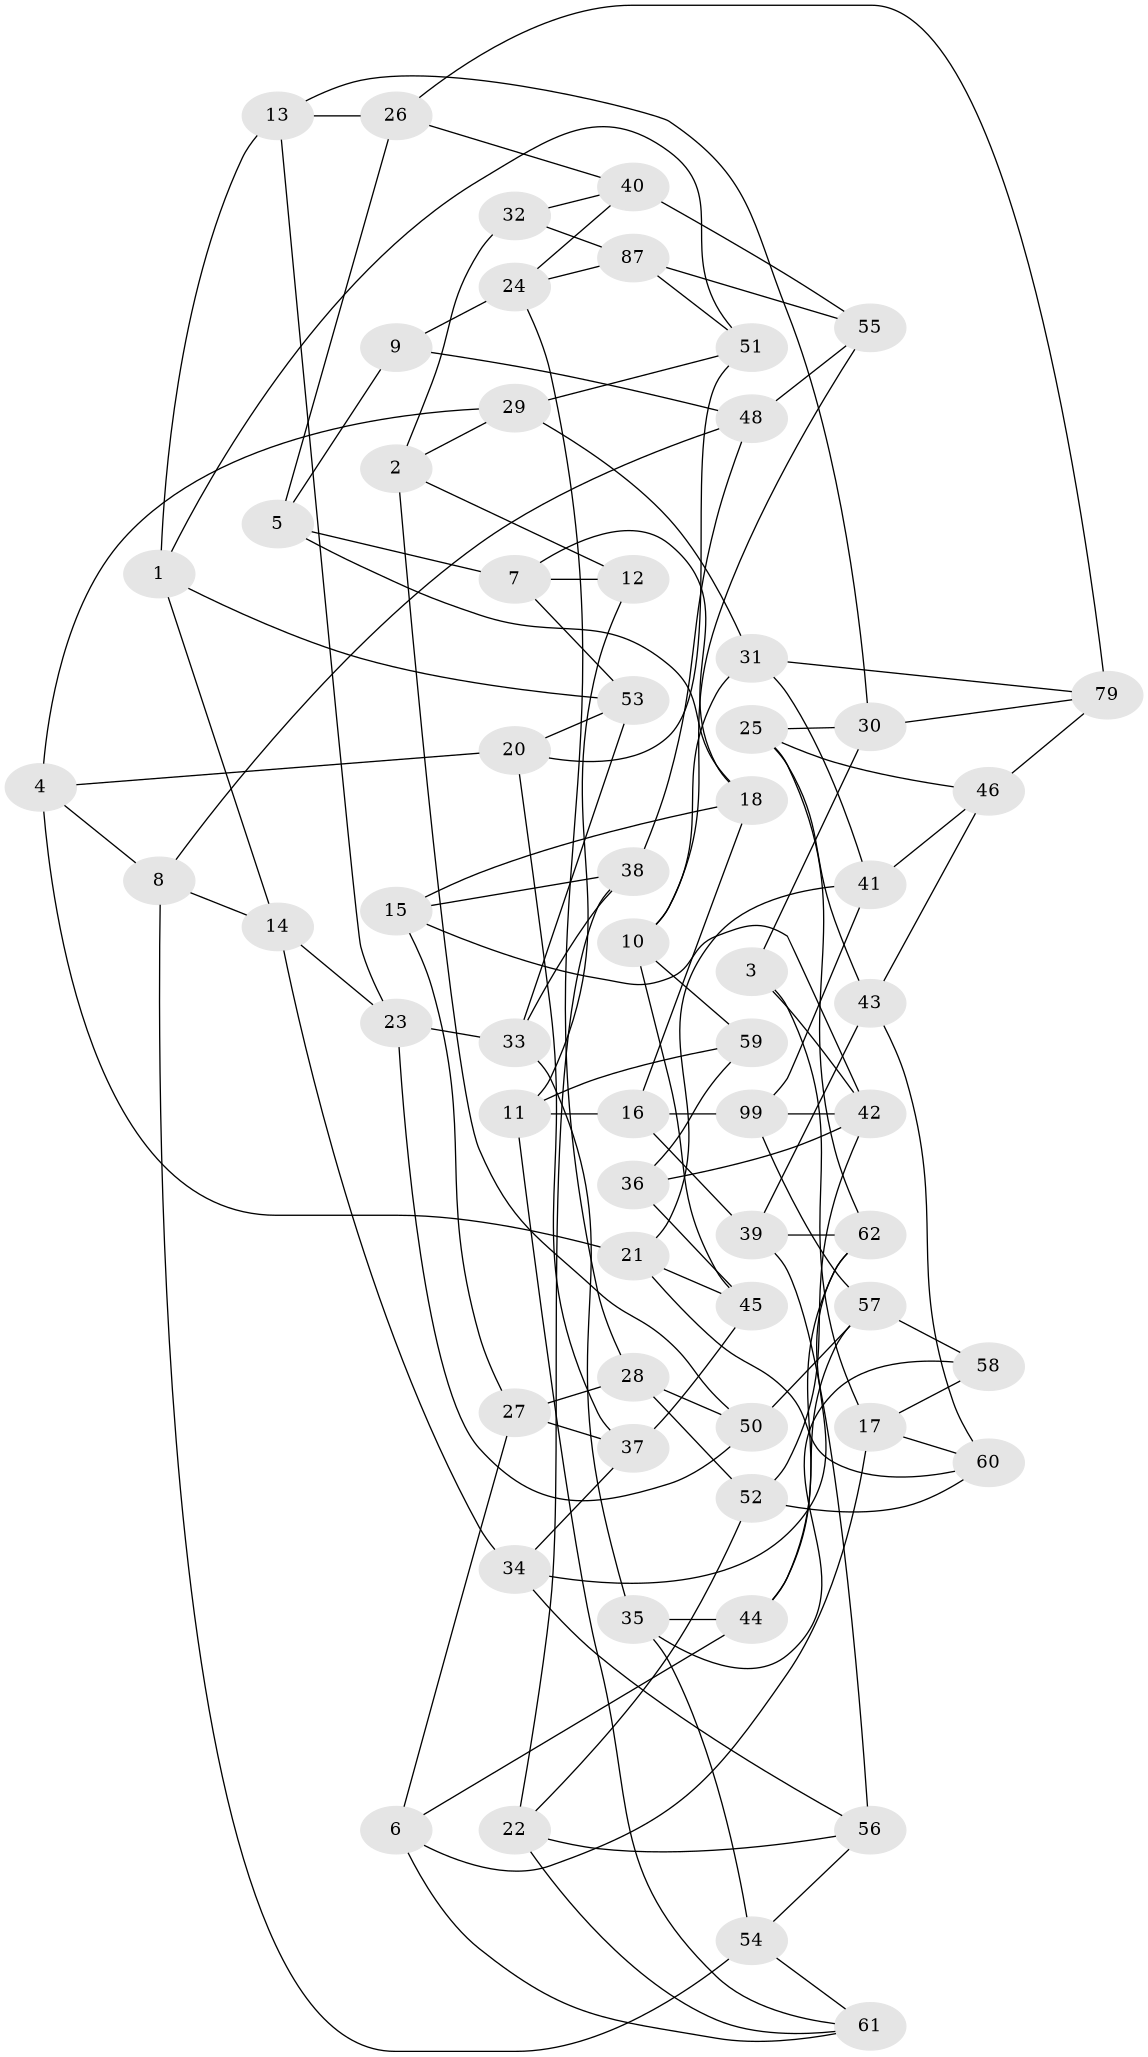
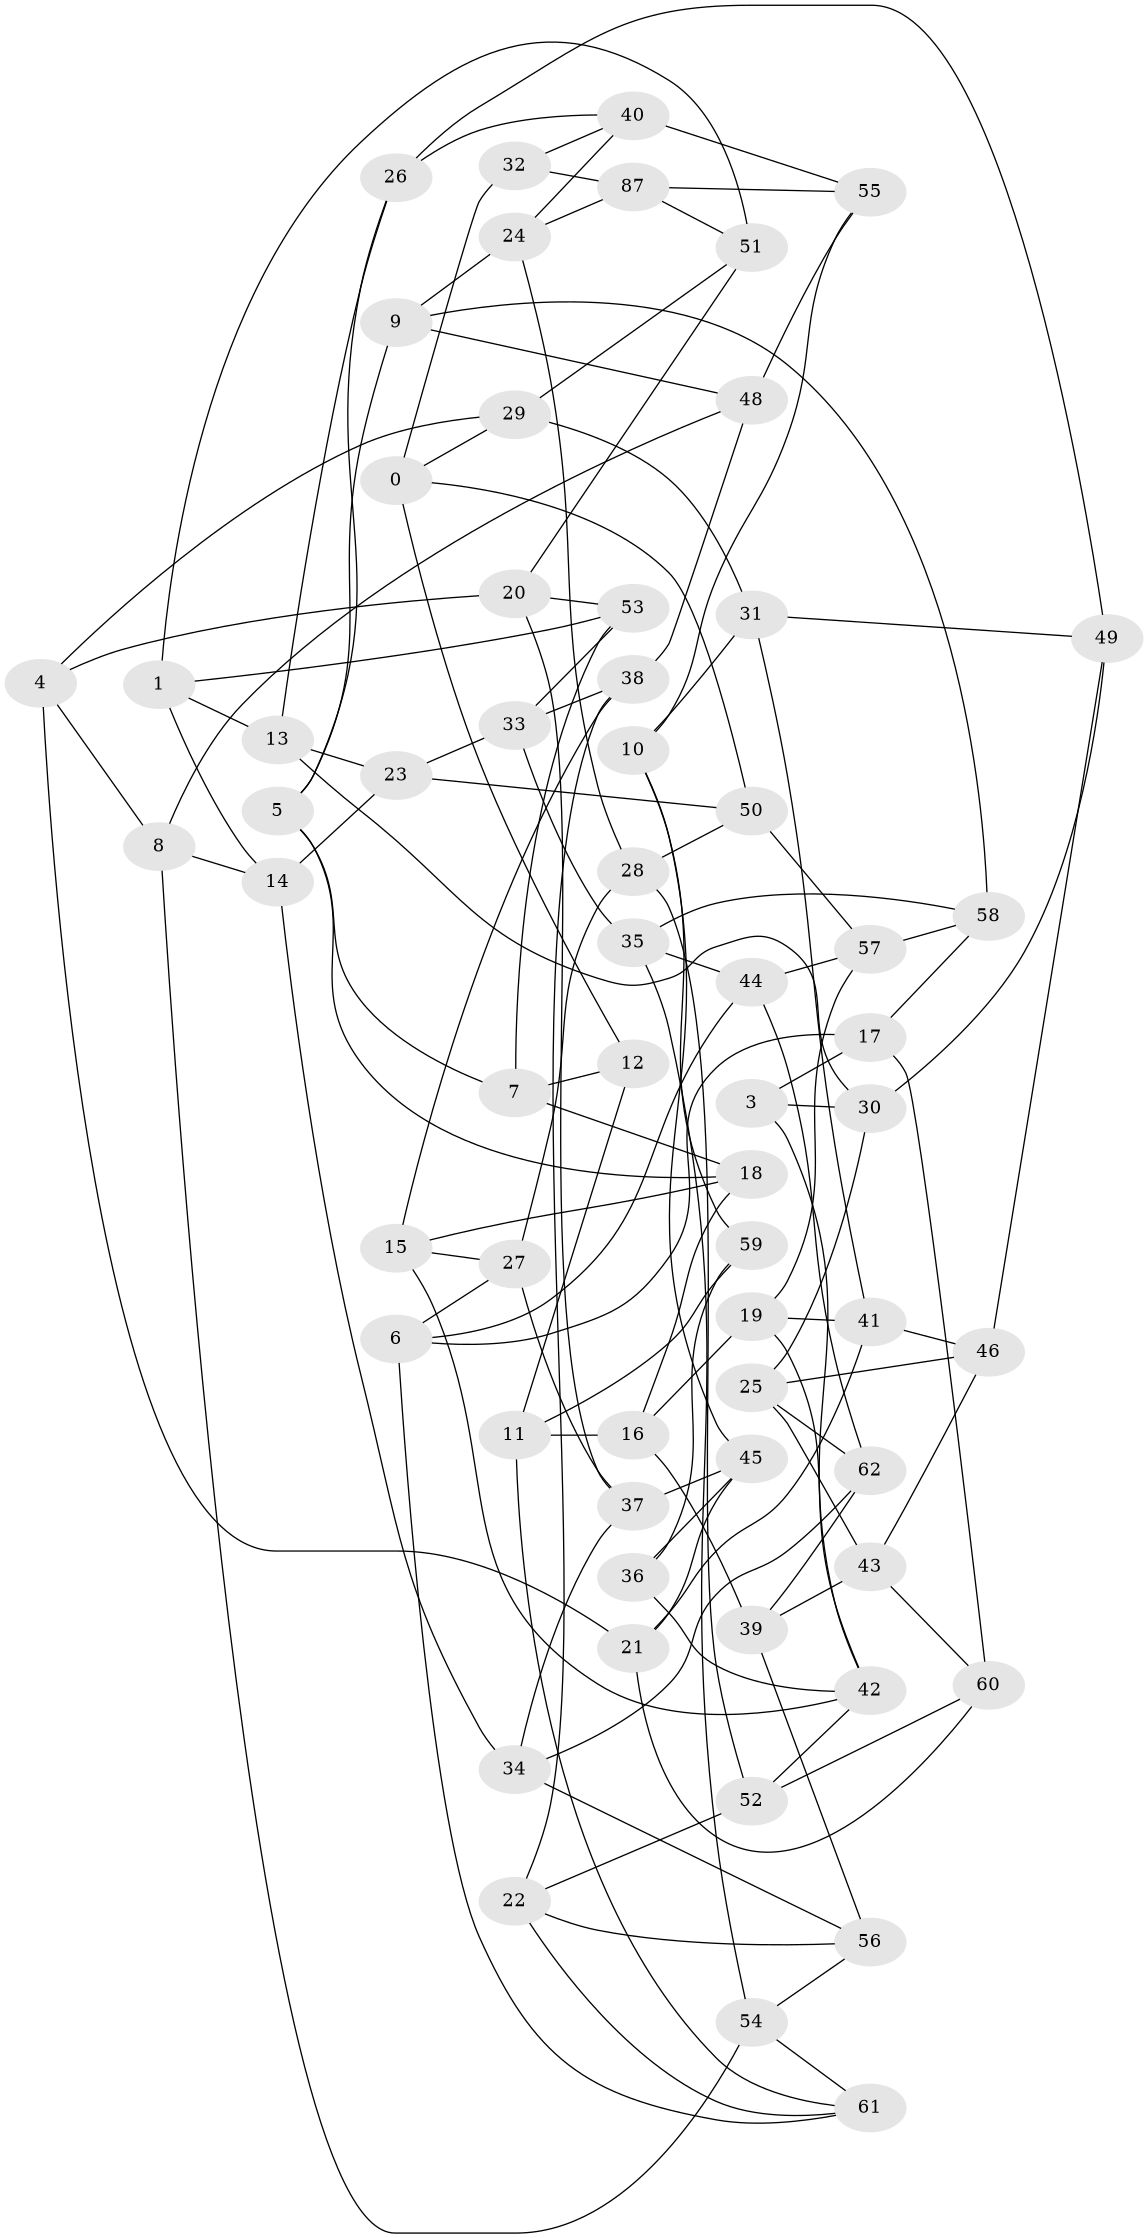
none -> (857, 442)
(396, 469) -> (396, 481)
(1107, 695) -> (1107, 639)
(752, 1114) -> (752, 1317)
